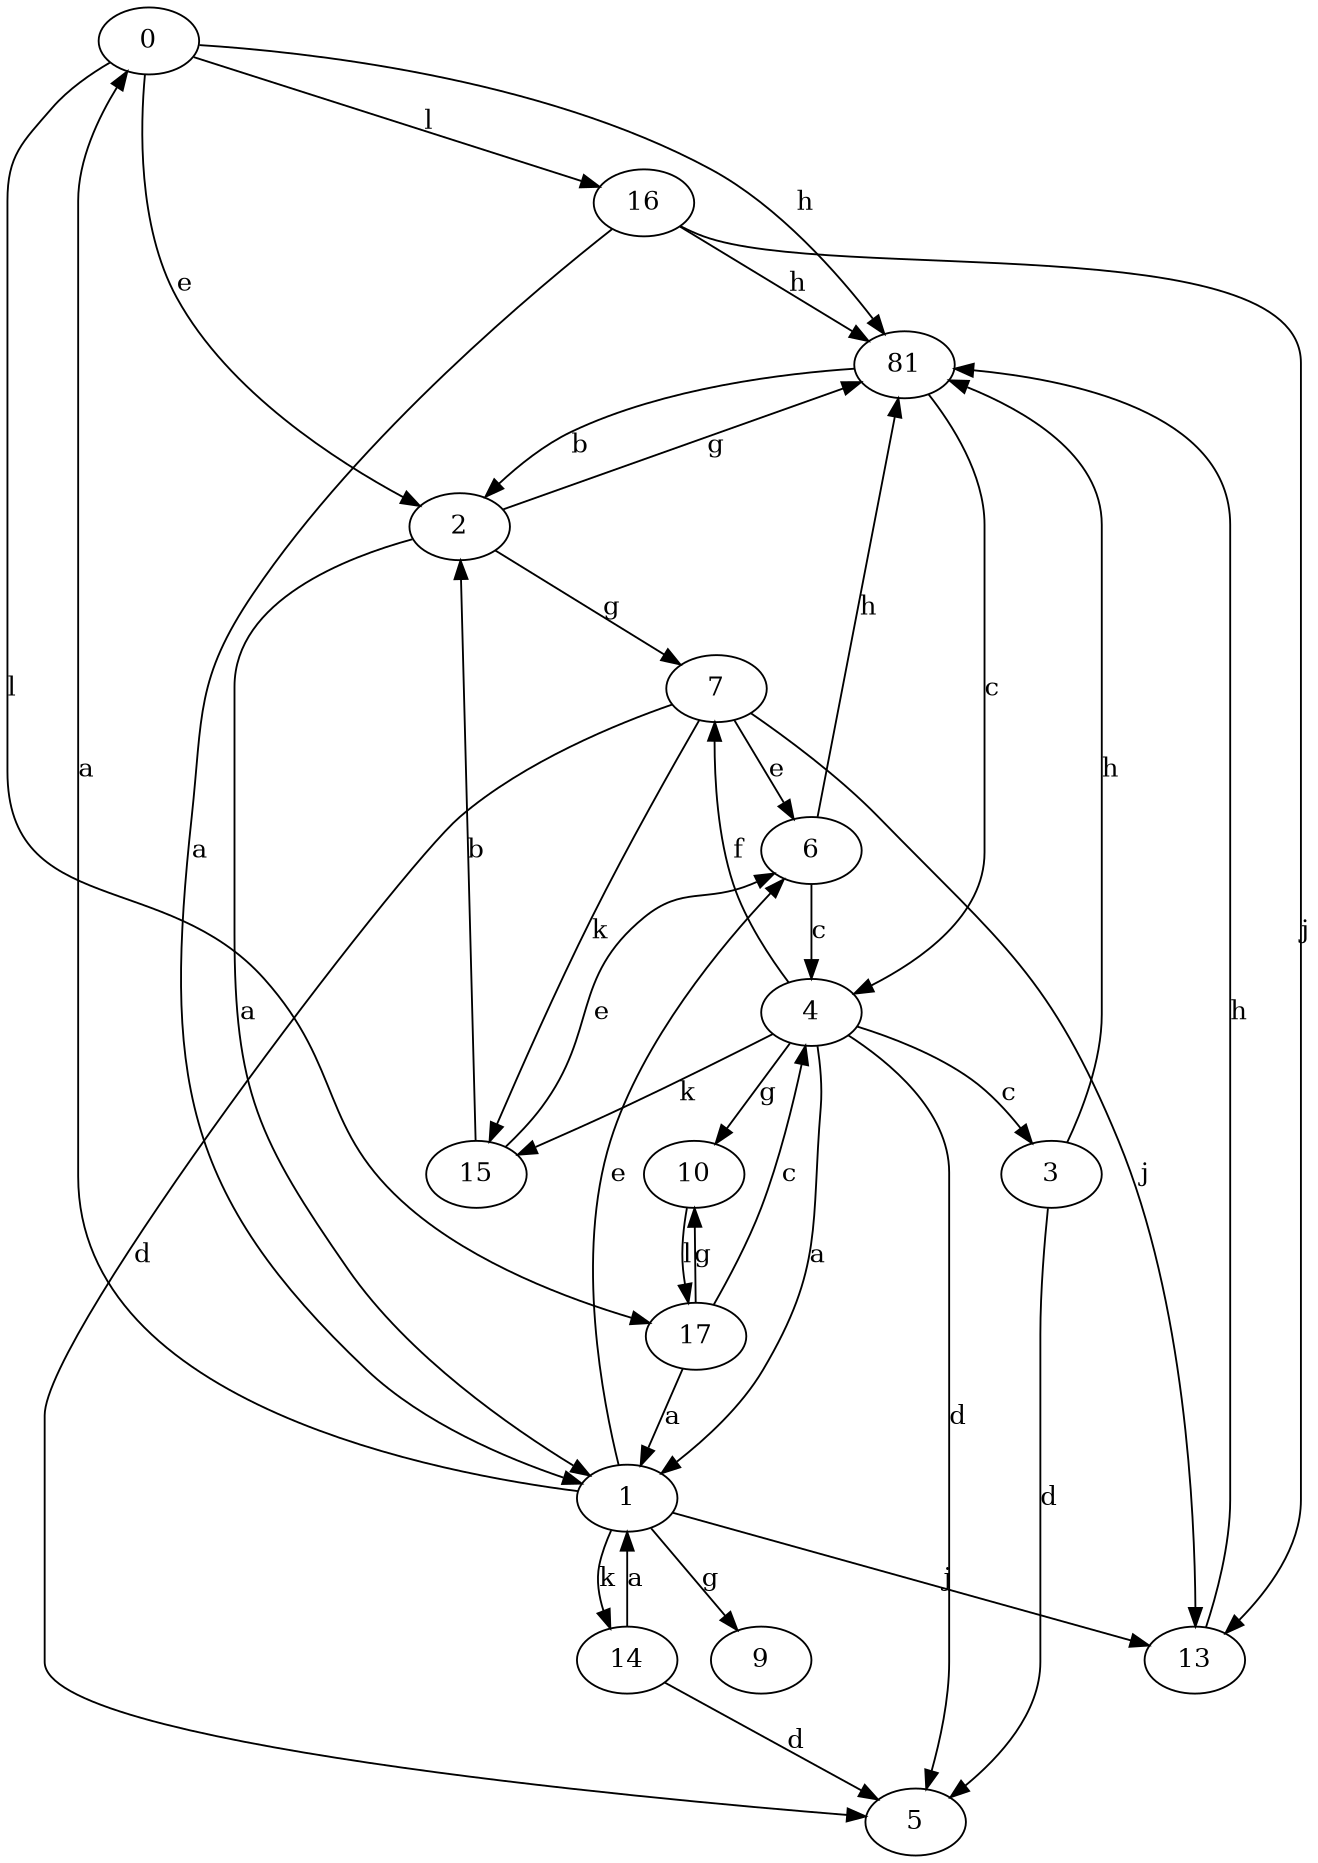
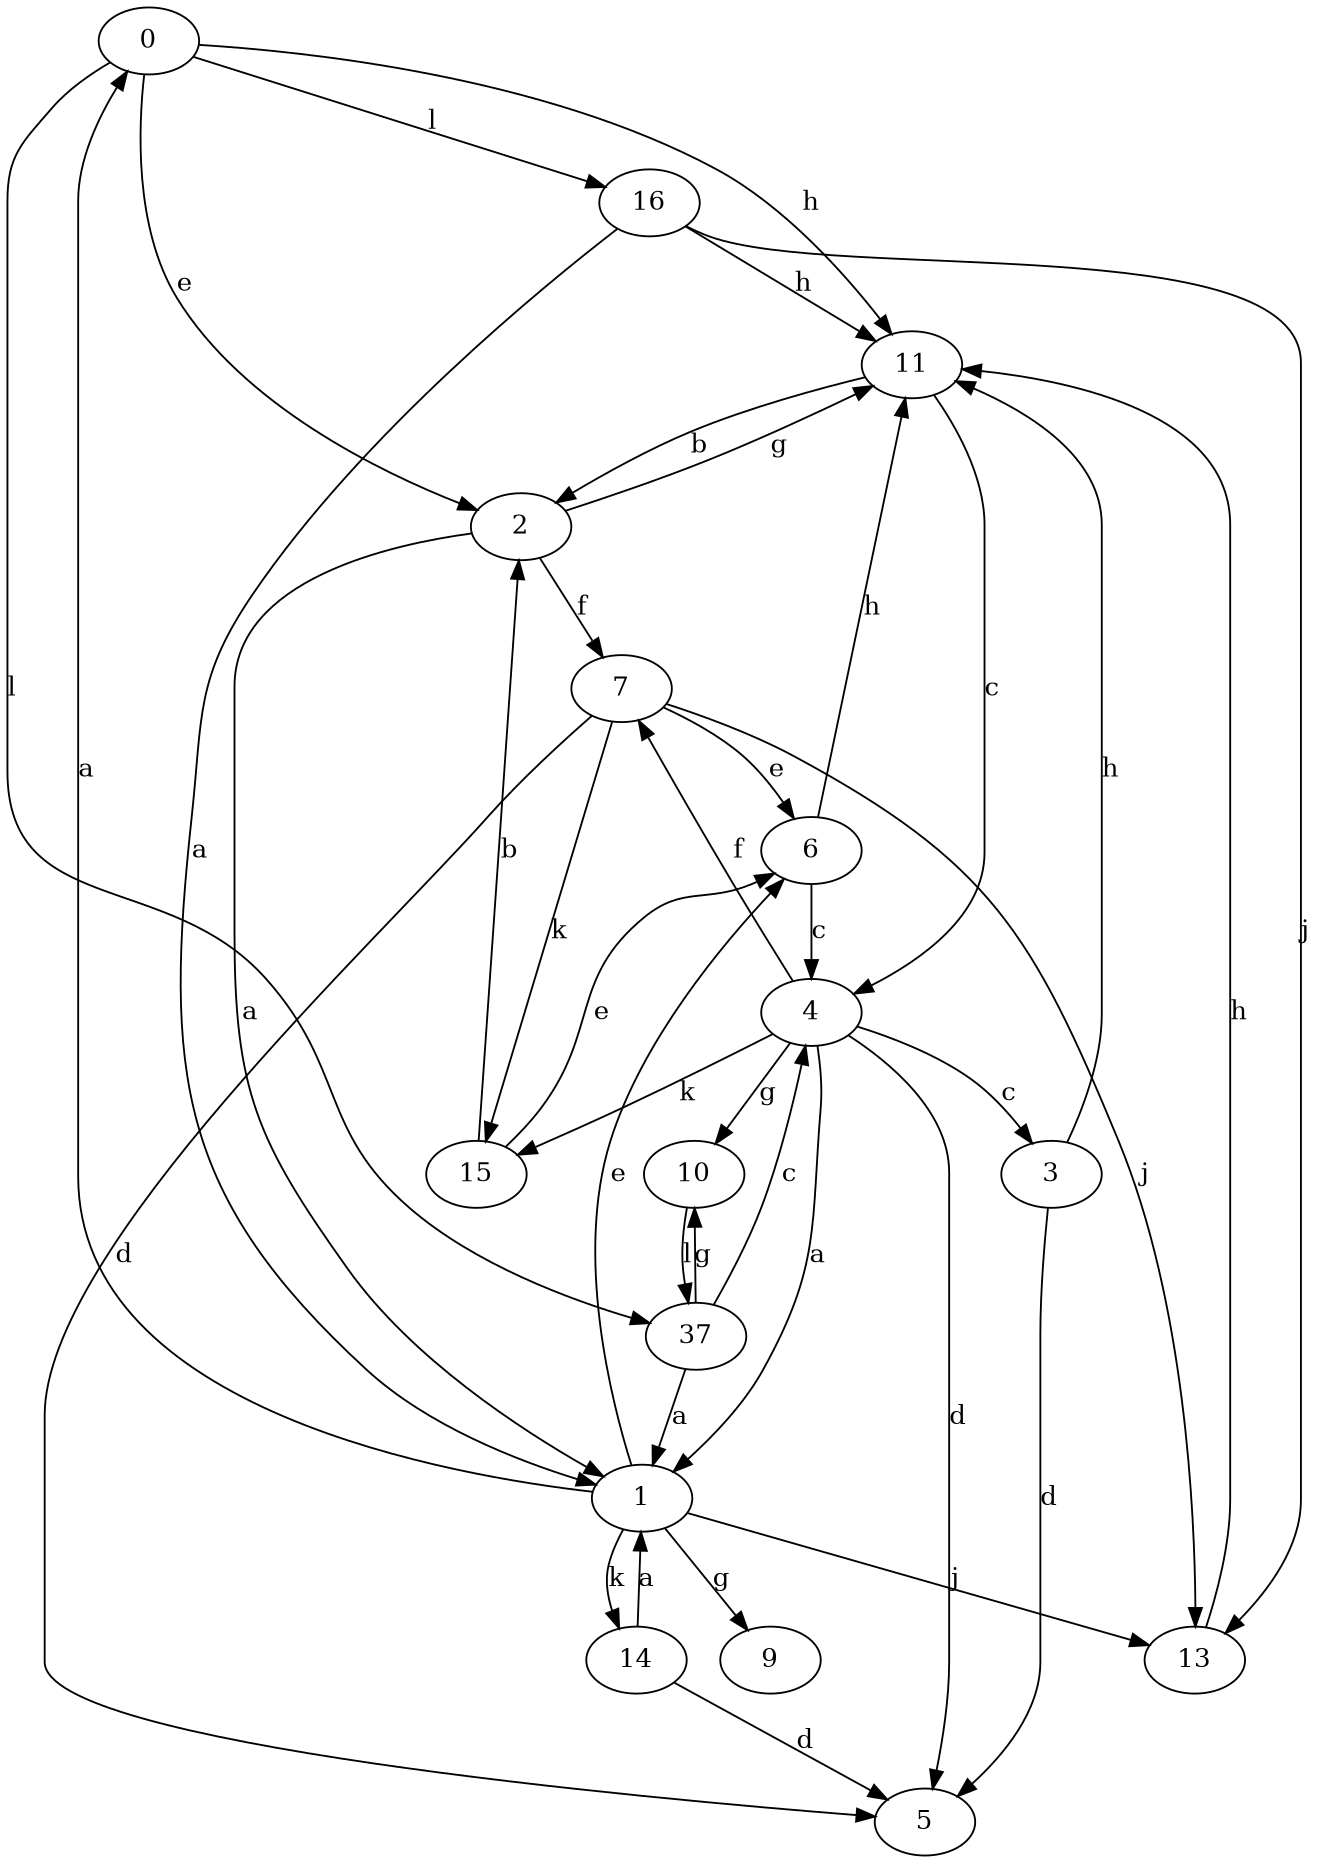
(904, 365) -> (912, 365)
(612, 608) -> (583, 608)
(696, 1336) -> (696, 1336)
